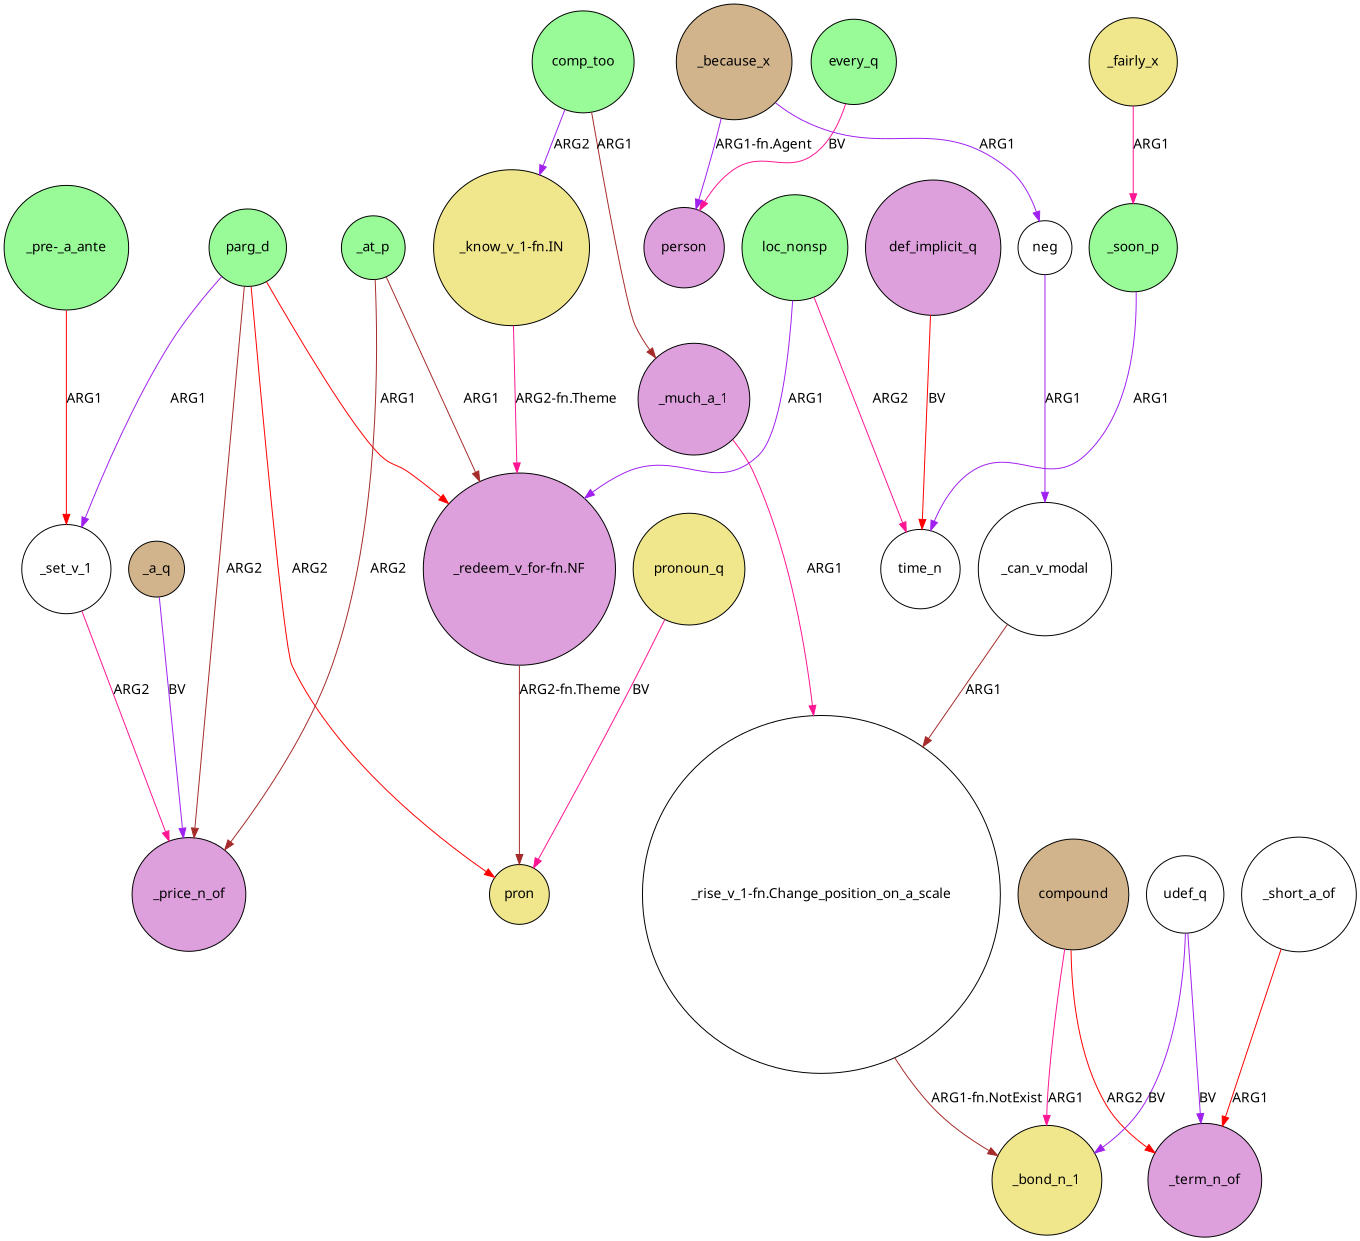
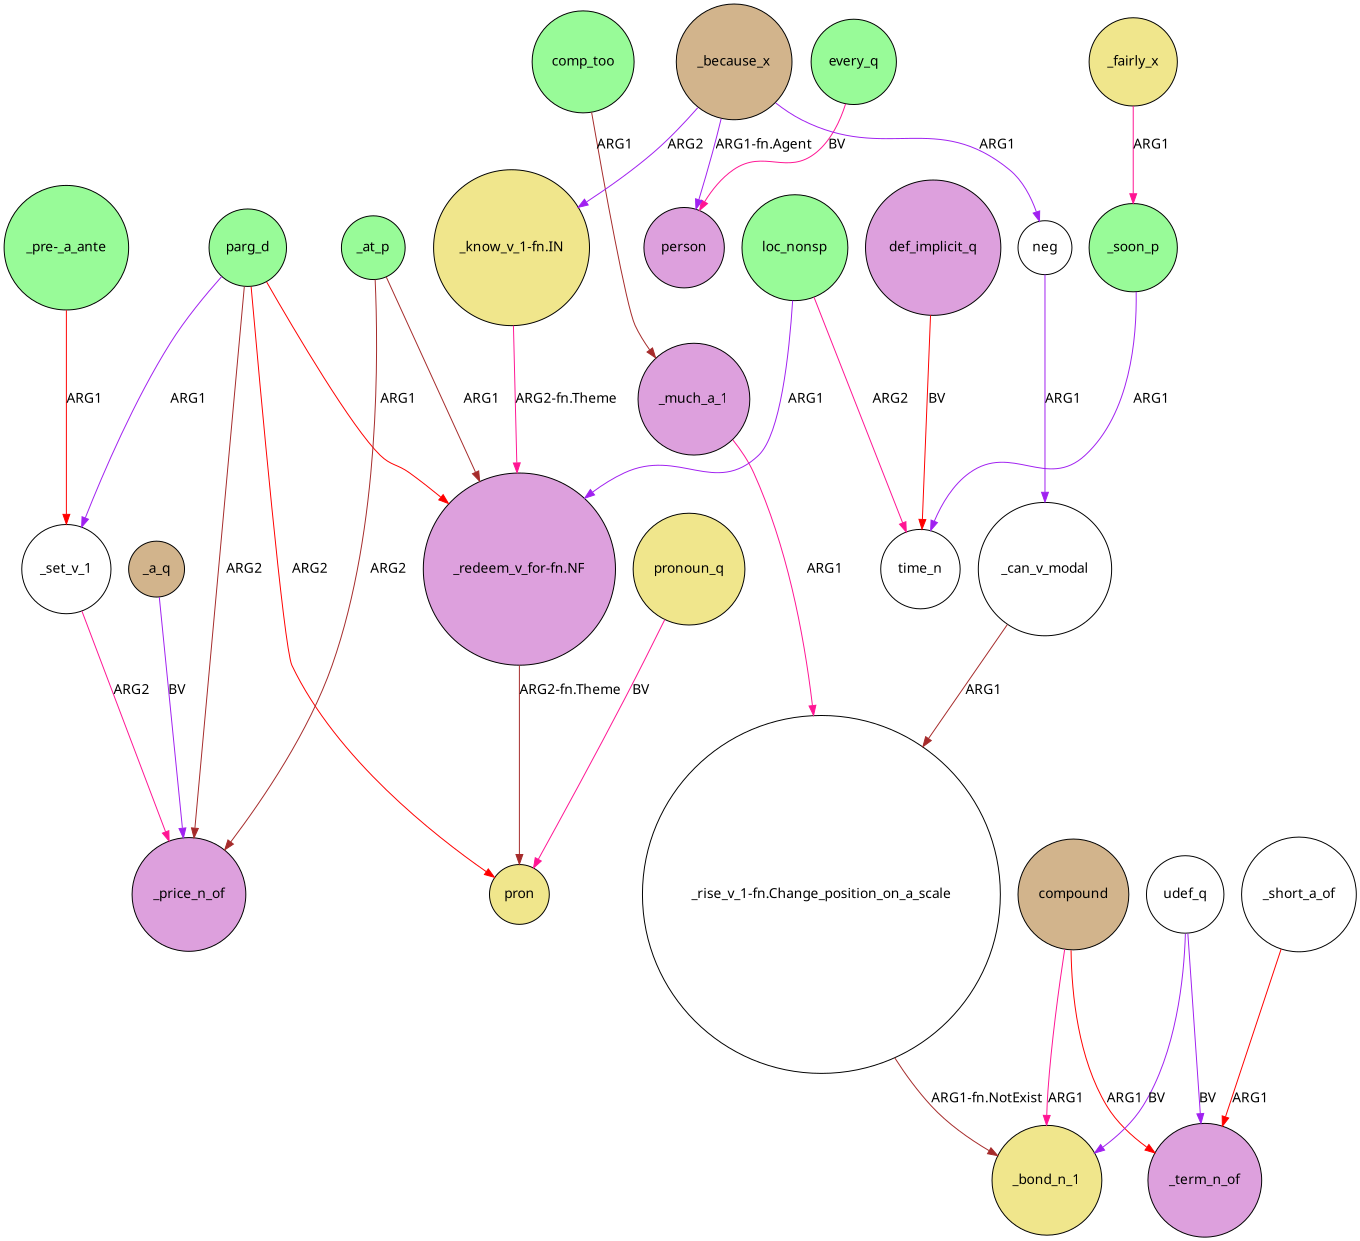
(554, 138) -> (646, 159)
(1125, 1099) -> (1125, 1099)
